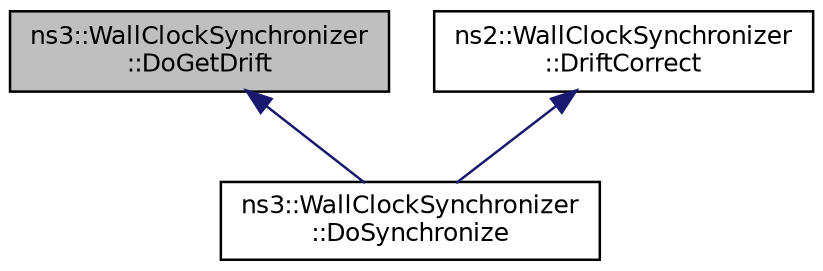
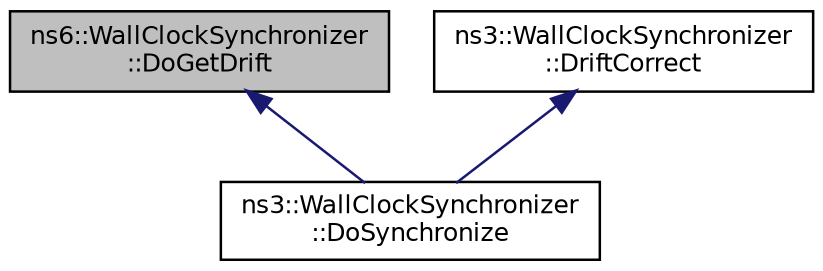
(200, 51) -> (200, 51)
(624, 51) -> (624, 51)
